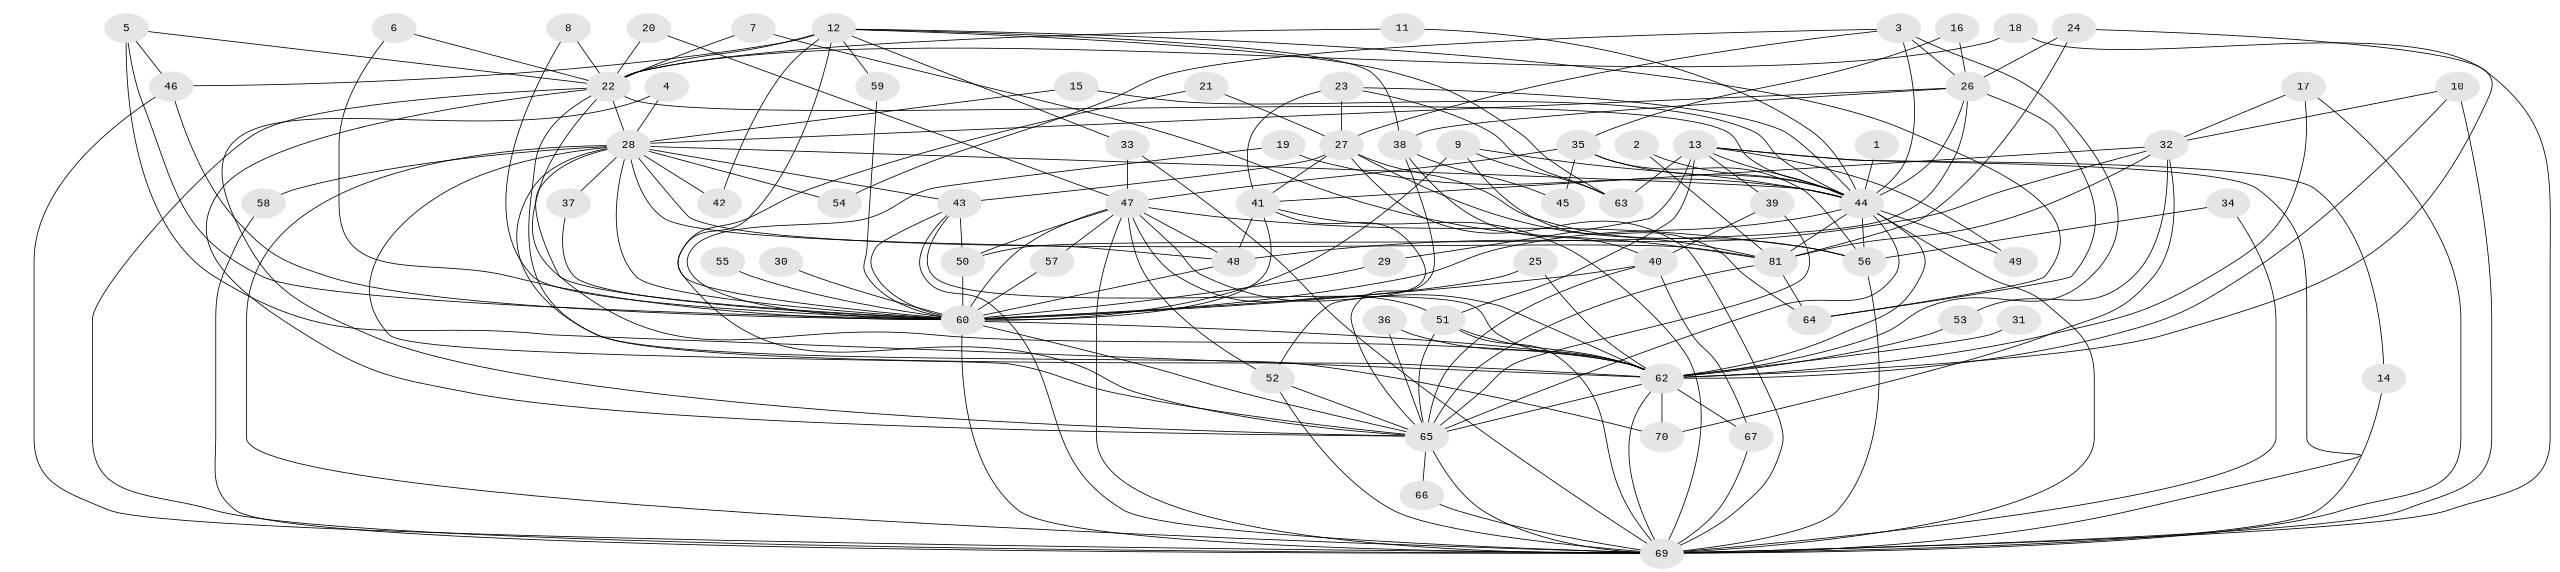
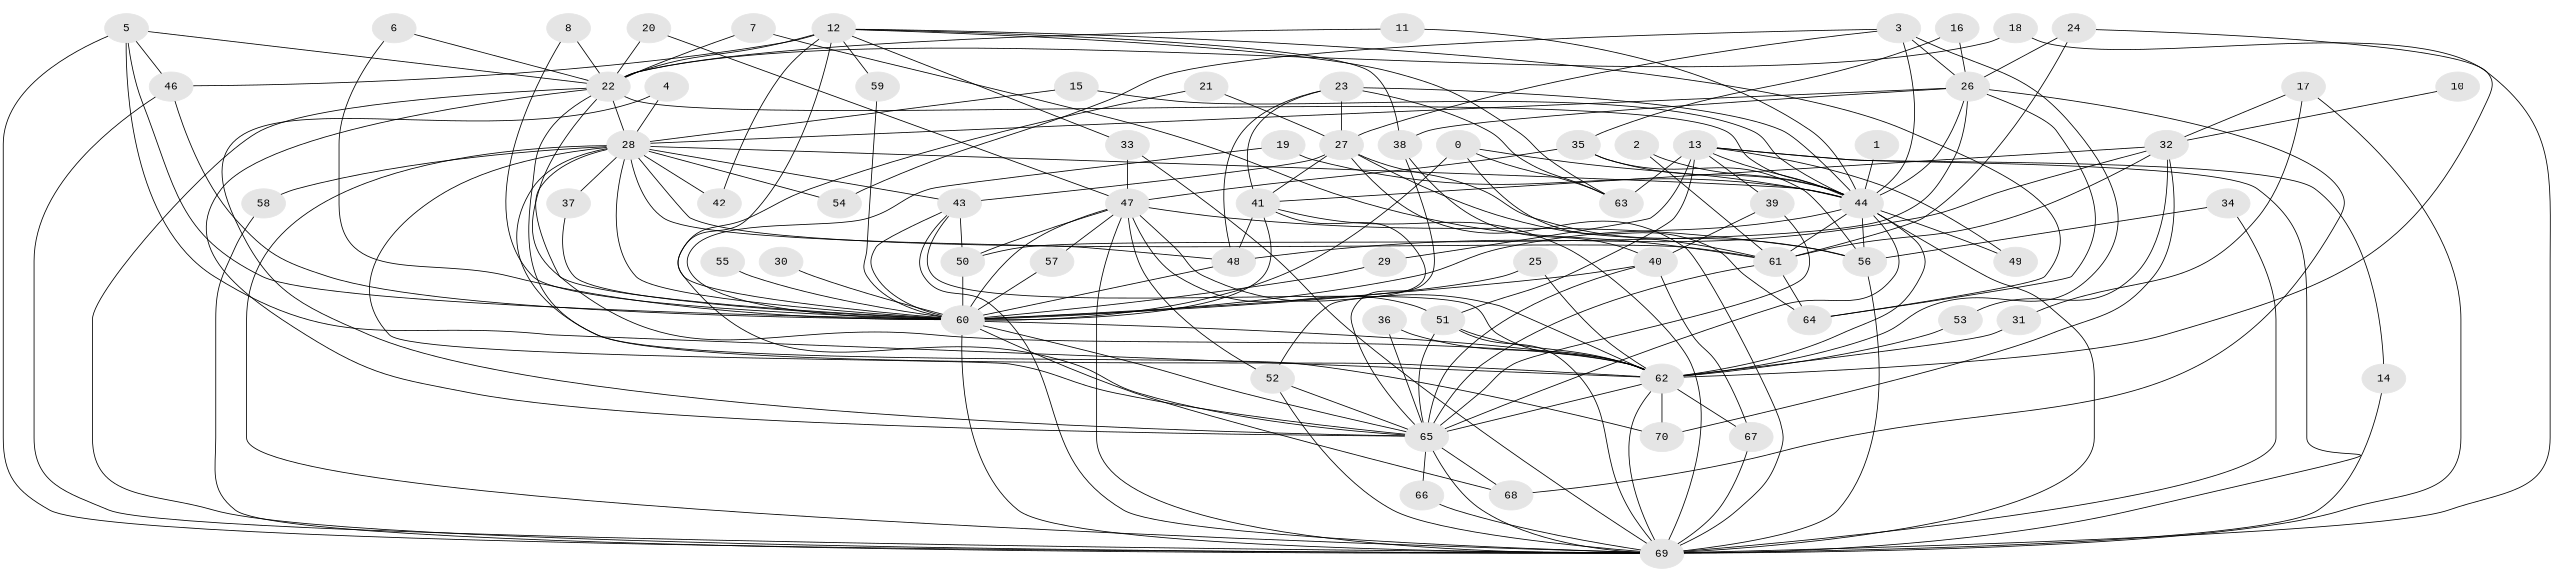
(1458, 145) -> (1458, 145)
(1563, 203) -> none
(1181, 233) -> (1234, 144)
(1776, 262) -> (1776, 262)
(2095, 324) -> (2214, 258)
(2104, 337) -> none
none -> (1511, 495)
(2393, 512) -> (359, 536)
